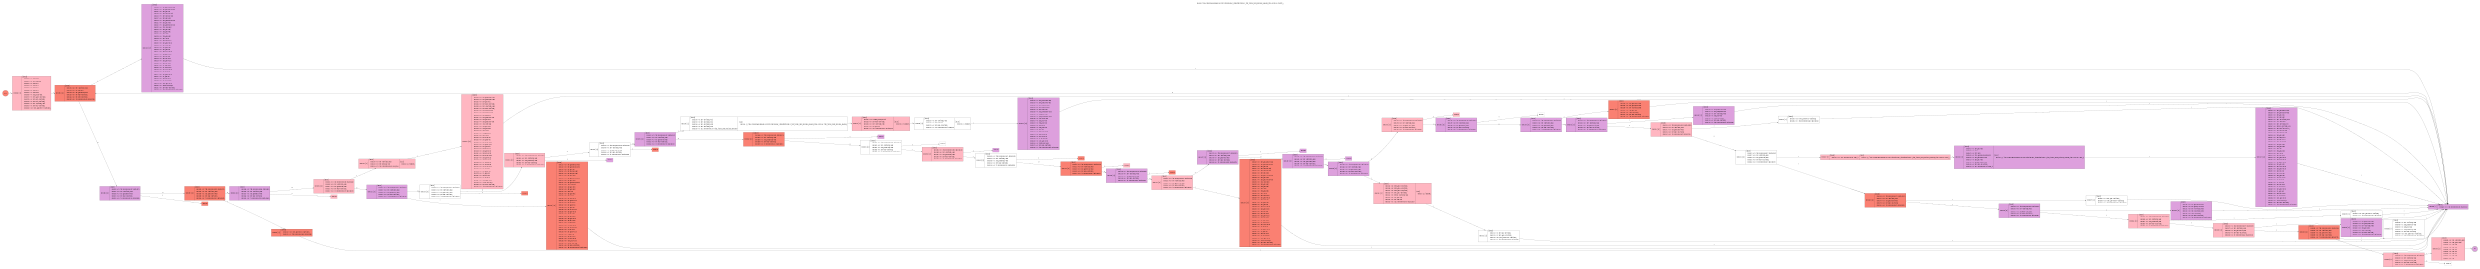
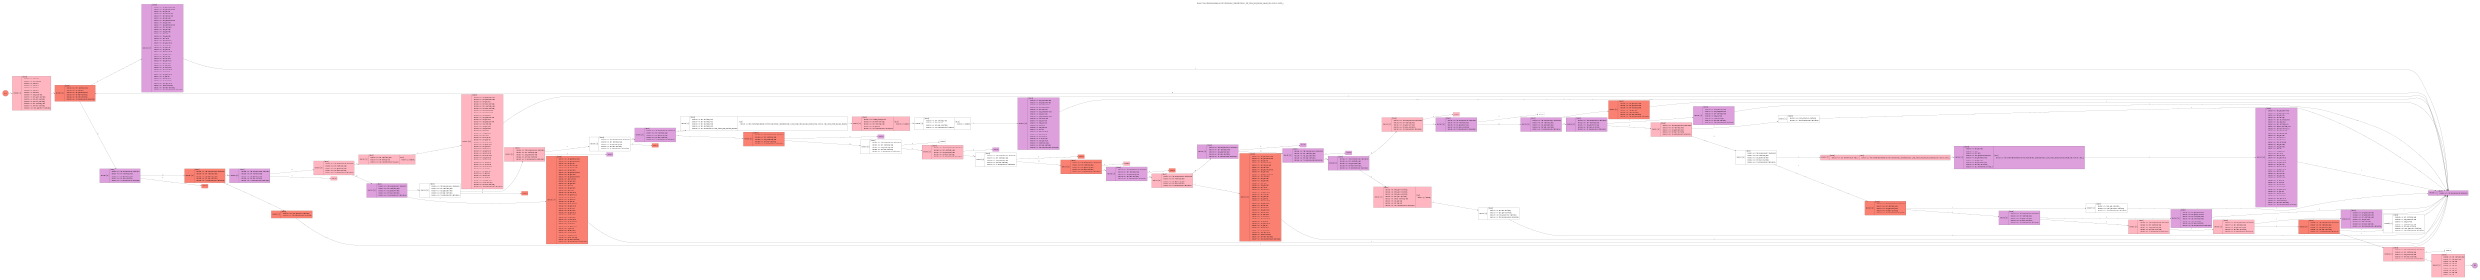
(2362, 214) -> none
